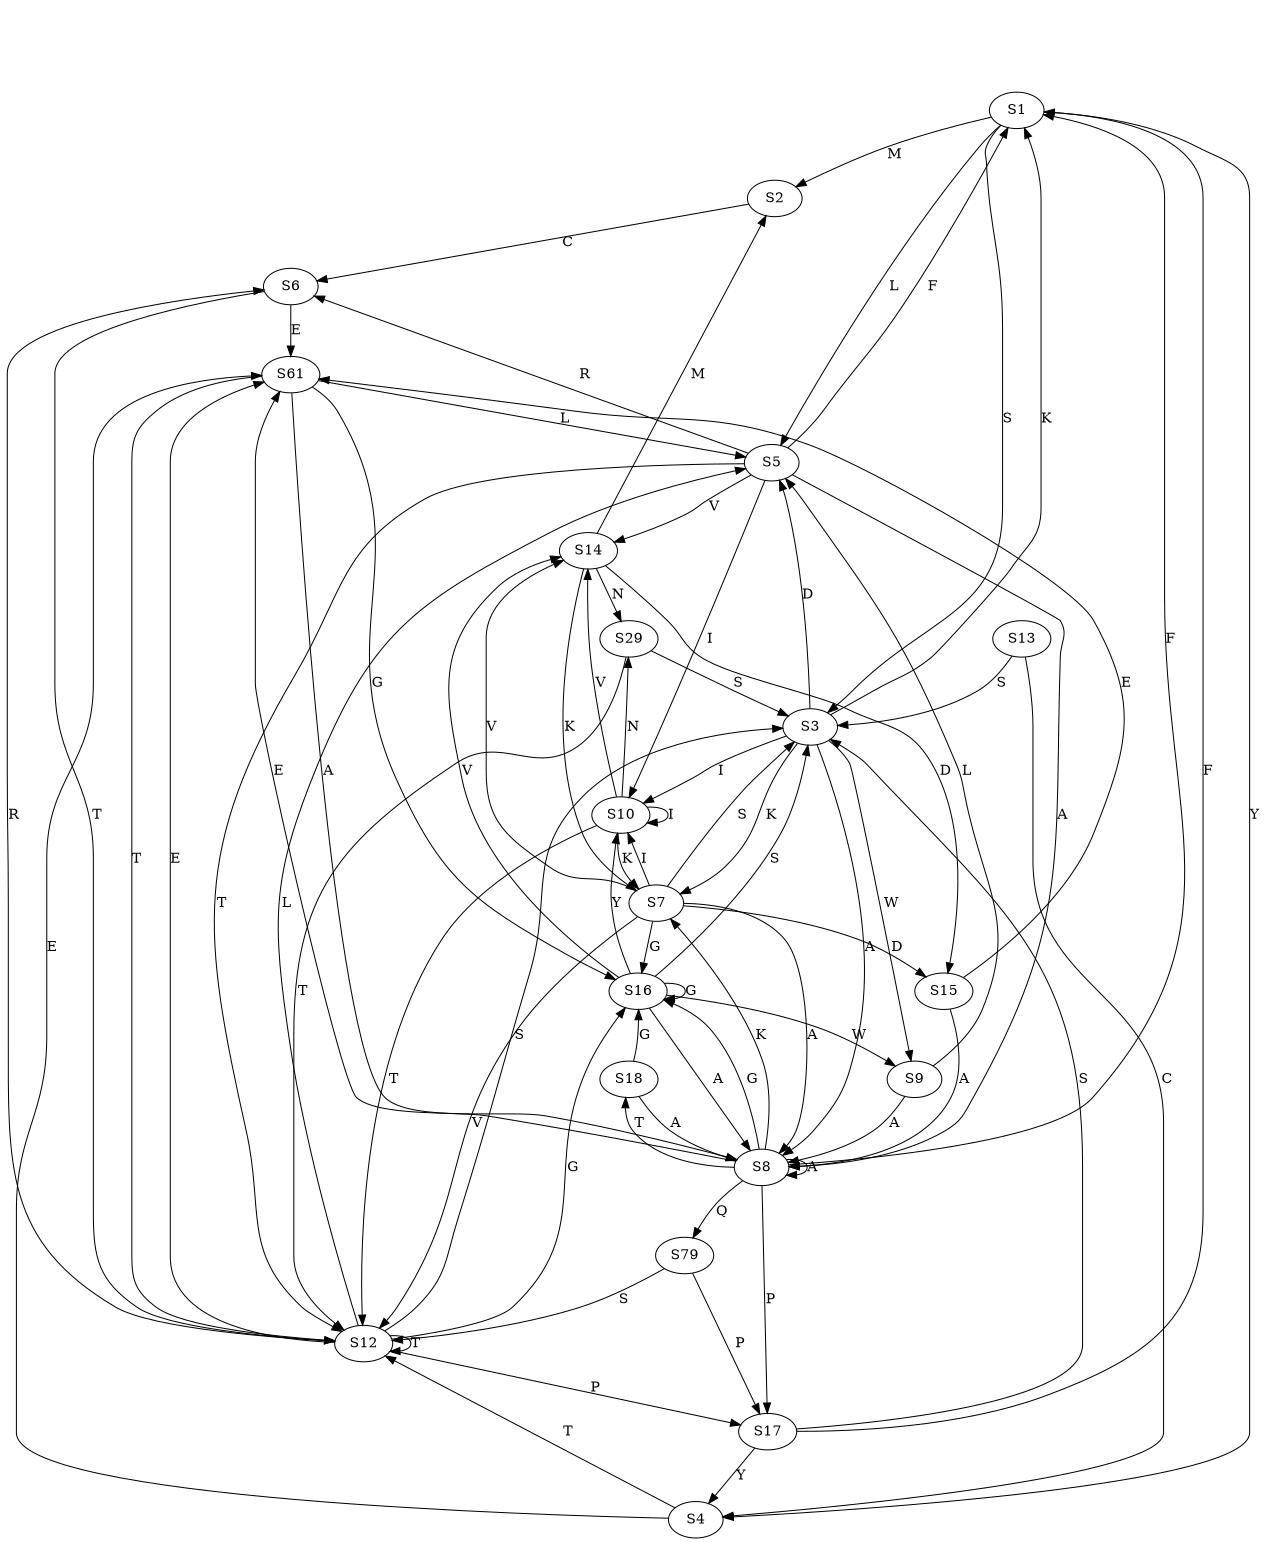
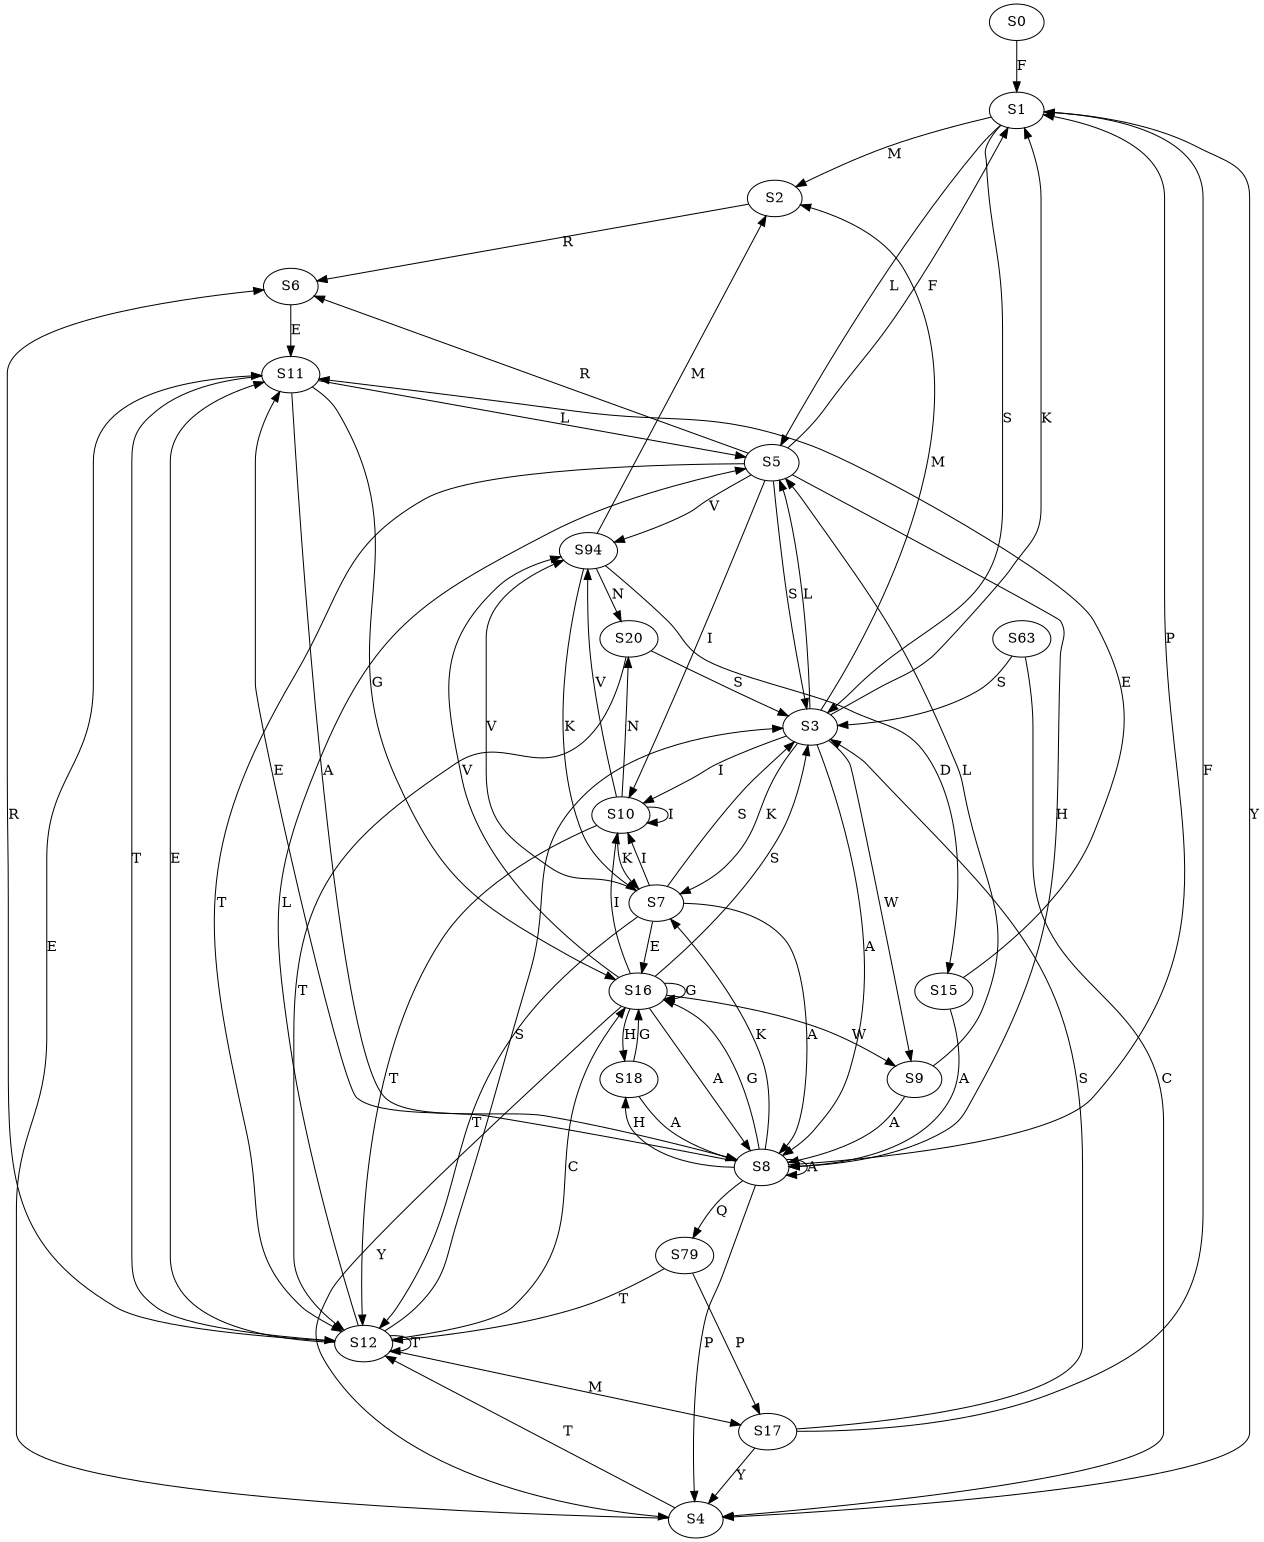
none -> (1017, 22)
(568, 242) -> (568, 242)
(291, 375) -> (291, 375)
none -> (930, 442)
(588, 551) -> (588, 551)
none -> (786, 590)
(808, 595) -> (808, 595)
(629, 639) -> (629, 639)
(1022, 639) -> (1022, 639)
(1171, 639) -> (1171, 639)
(1062, 815) -> (1062, 815)
(90, 825) -> none
(617, 903) -> (617, 903)
(805, 924) -> none
(655, 947) -> (655, 947)
none -> (624, 1029)
(477, 1123) -> (477, 1123)
(640, 1123) -> (640, 1123)
(573, 1167) -> (573, 1167)
none -> (330, 1293)
(765, 1294) -> (702, 1334)
(624, 1300) -> (624, 1300)
(596, 1388) -> (596, 1388)
